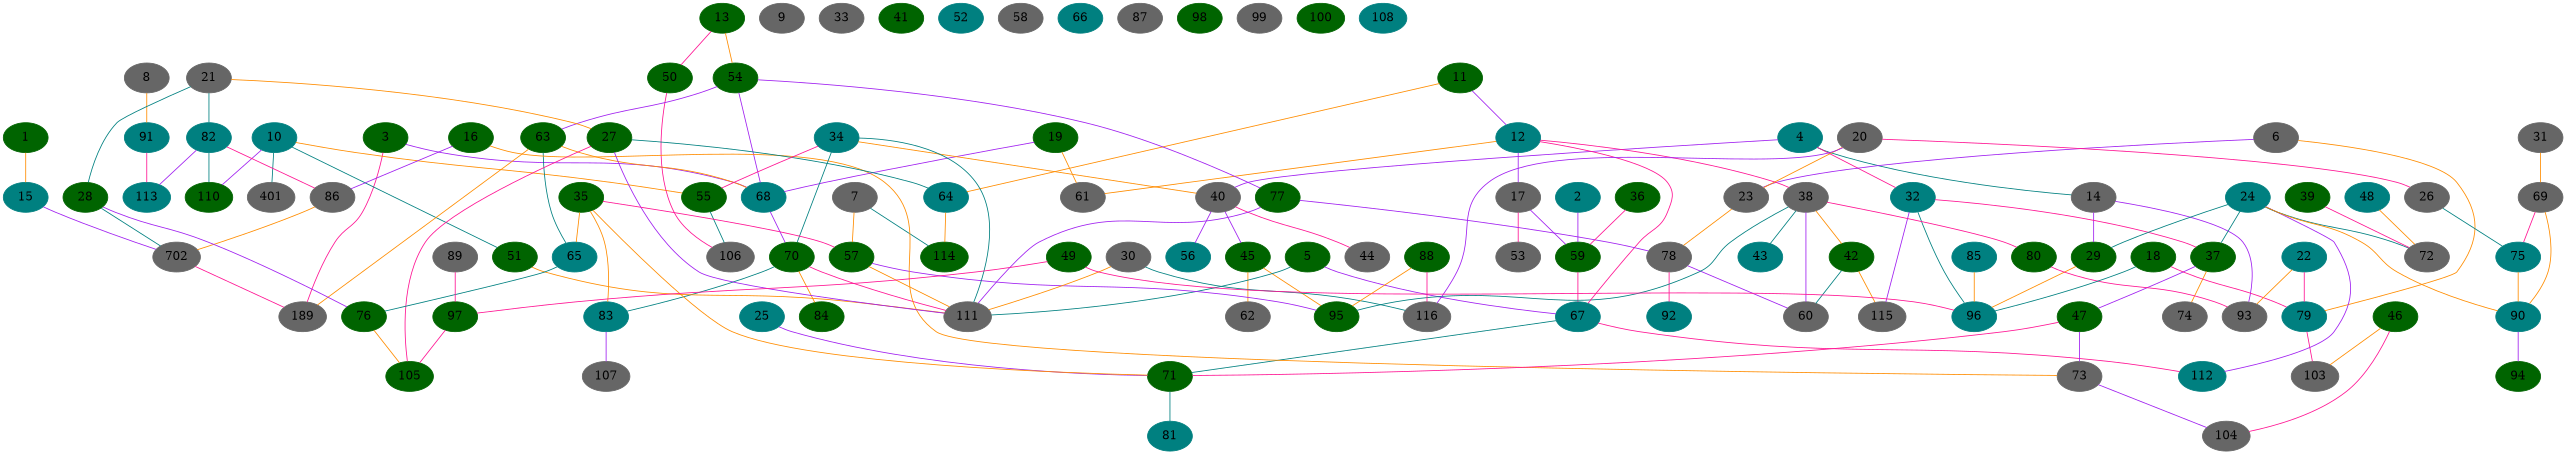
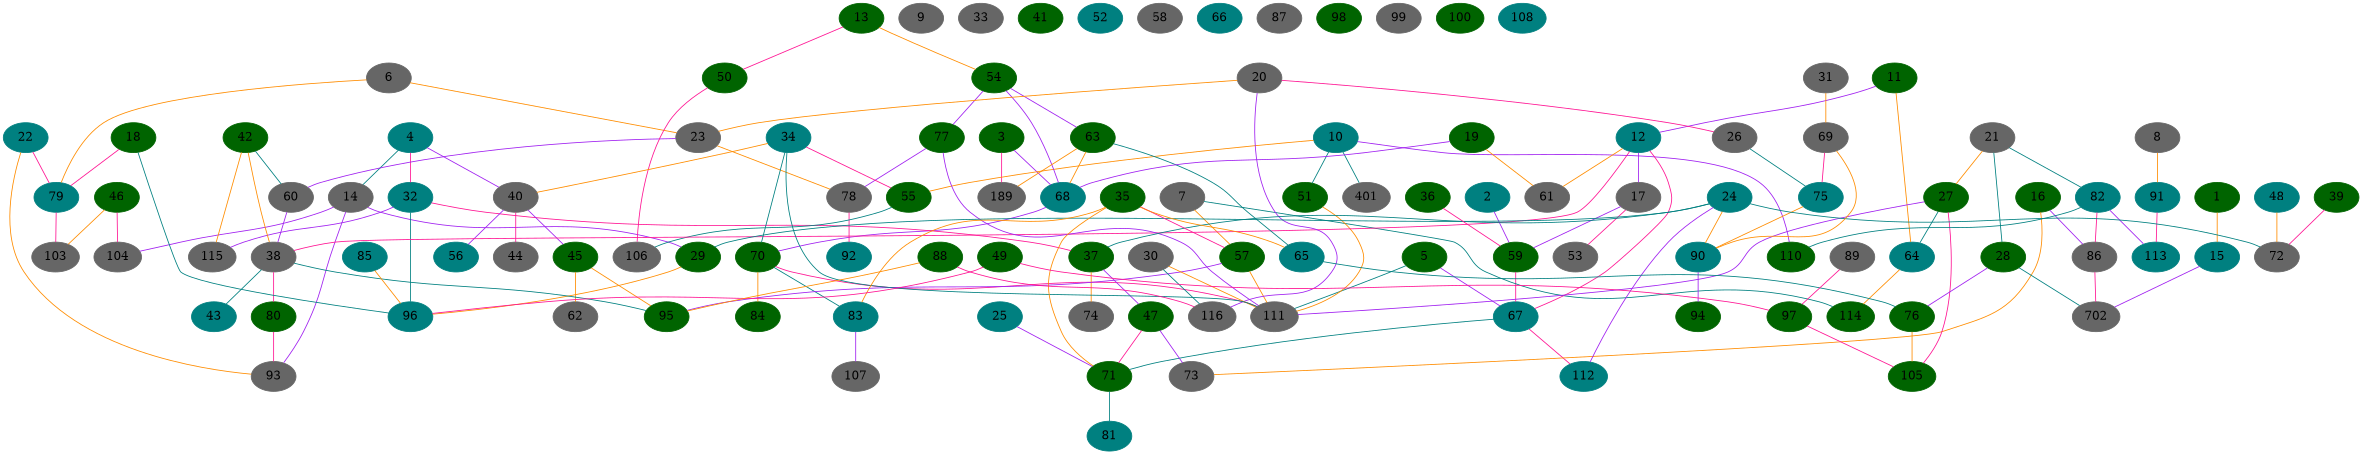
(2007, 154) -> (543, 108)
(257, 230) -> (2095, 287)
(240, 287) -> none
(1738, 287) -> (490, 151)
(2153, 406) -> (238, 232)
